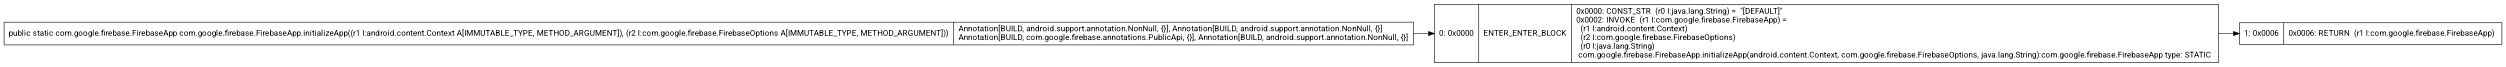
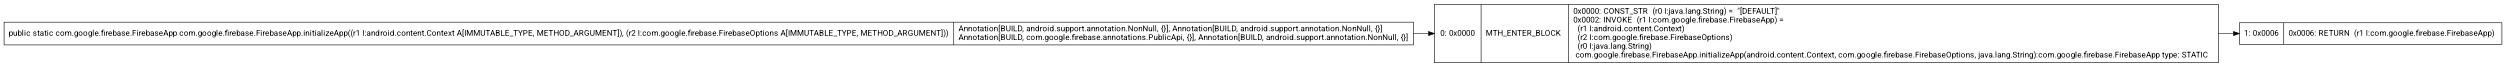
(1525, 33) -> (1524, 33)
